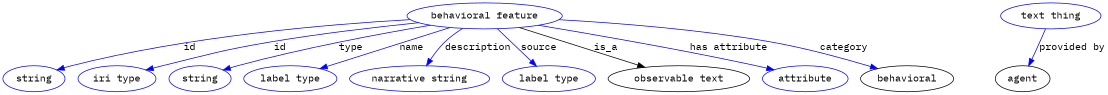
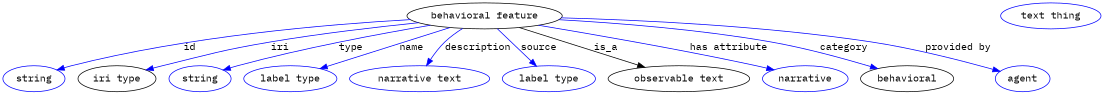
(485, 16) -> (485, 16)
(1039, 44) -> (779, 31)
(280, 47) -> (280, 47)
(117, 79) -> (117, 79)
(420, 79) -> (420, 79)
(805, 79) -> (805, 79)
(1023, 79) -> (1023, 79)
